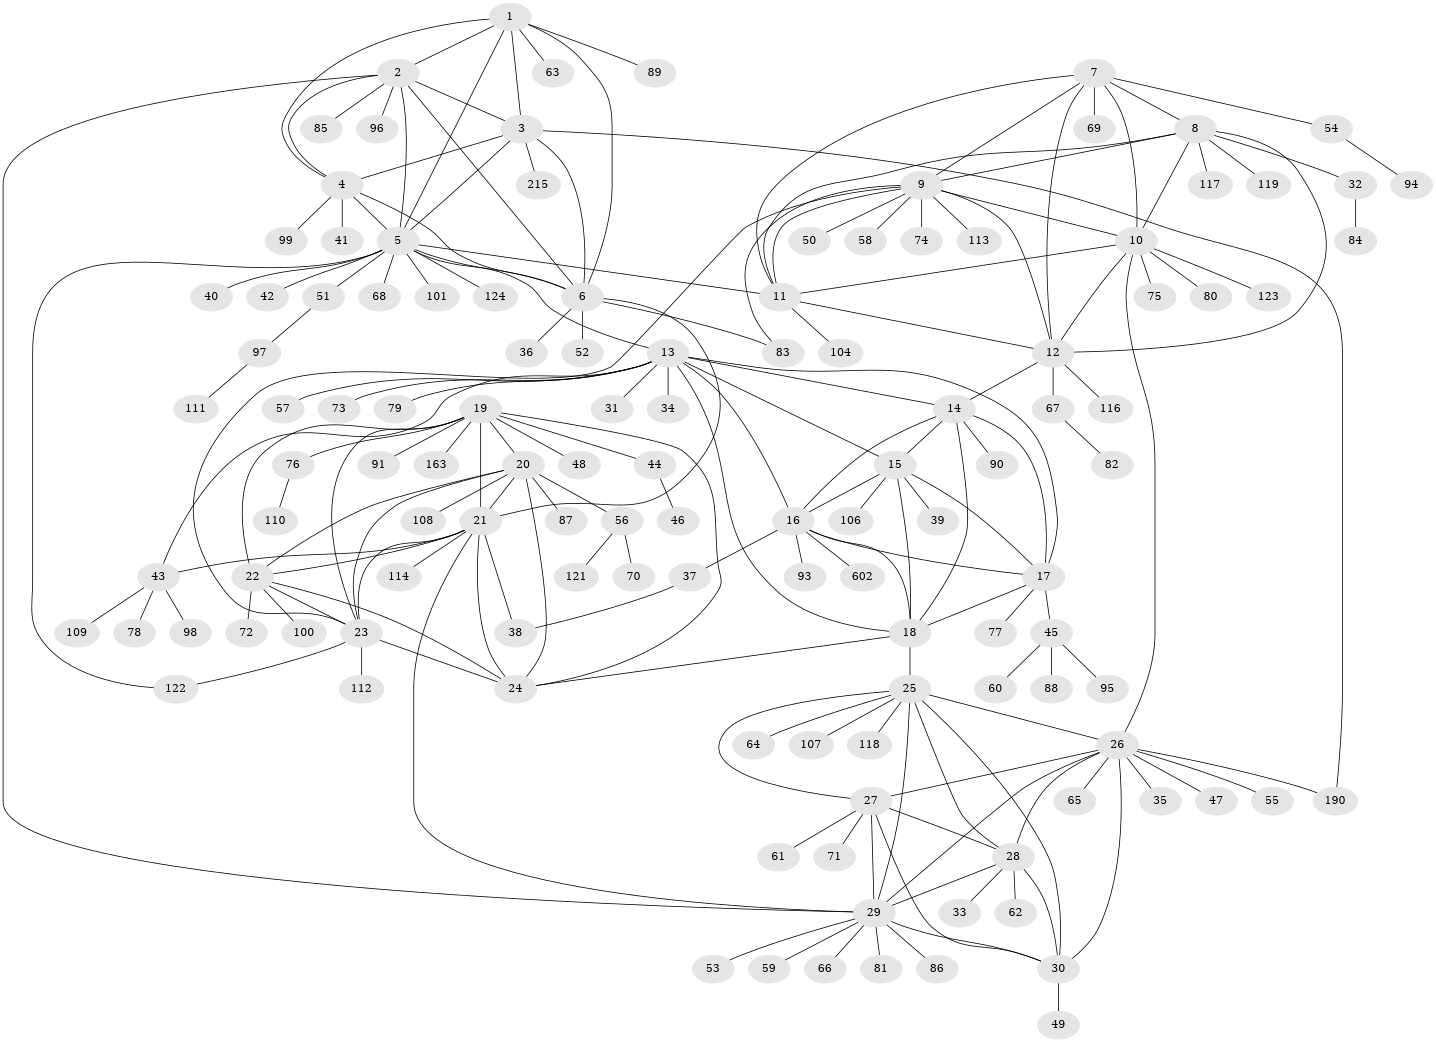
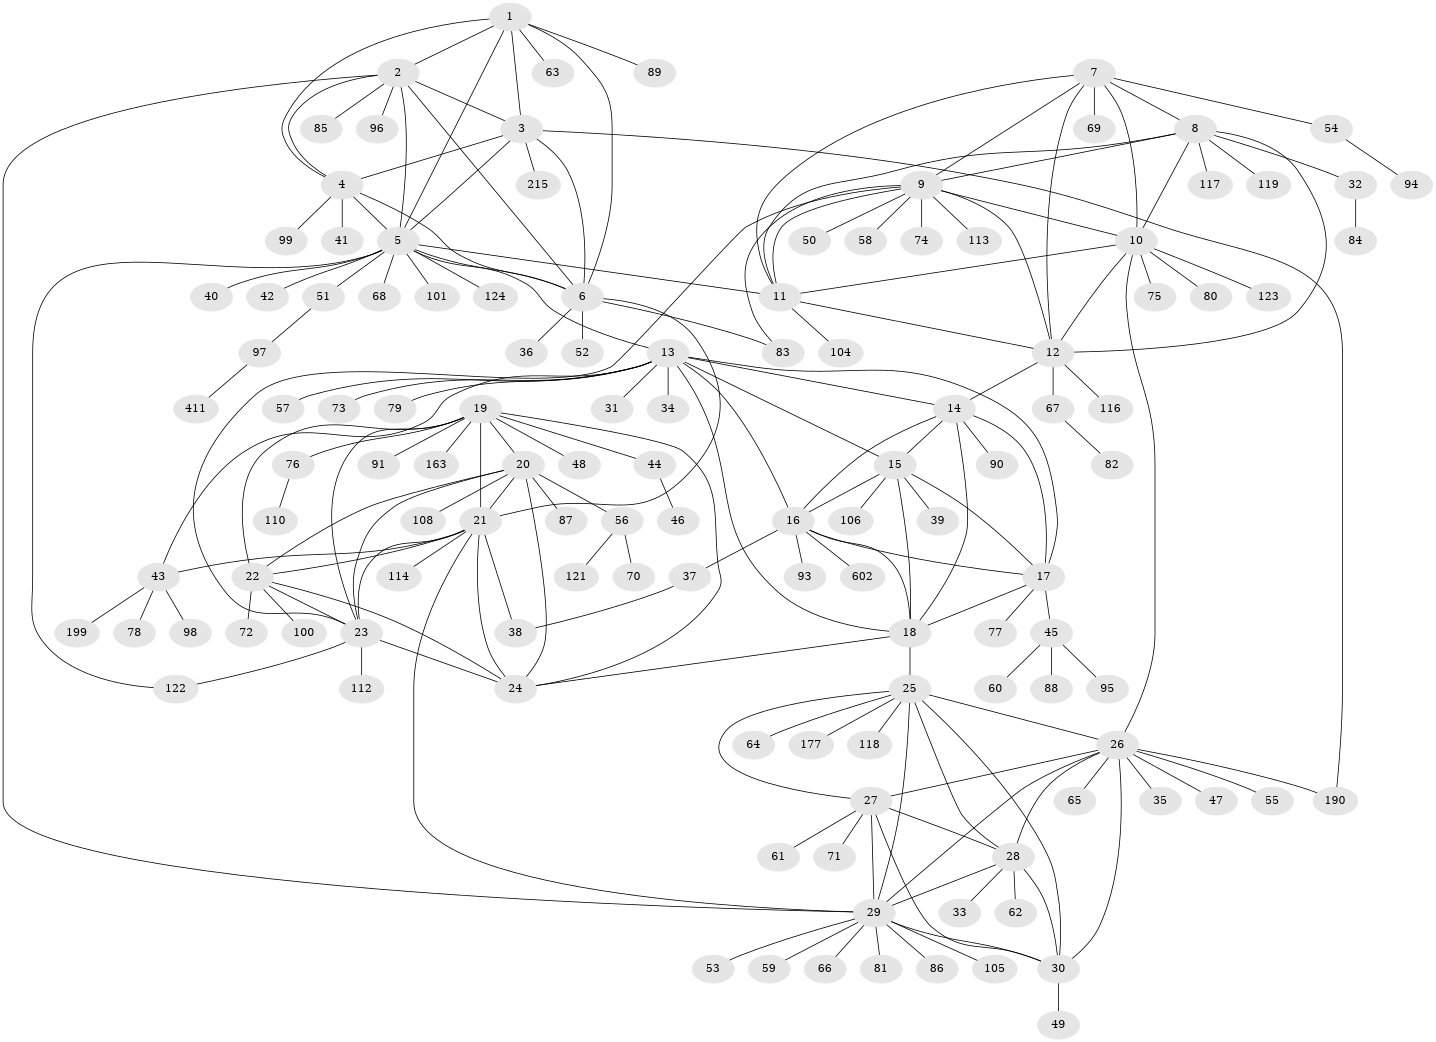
(196, 409) -> (196, 409)
(77, 633) -> (77, 633)
(811, 745) -> (811, 745)
none -> (995, 969)
